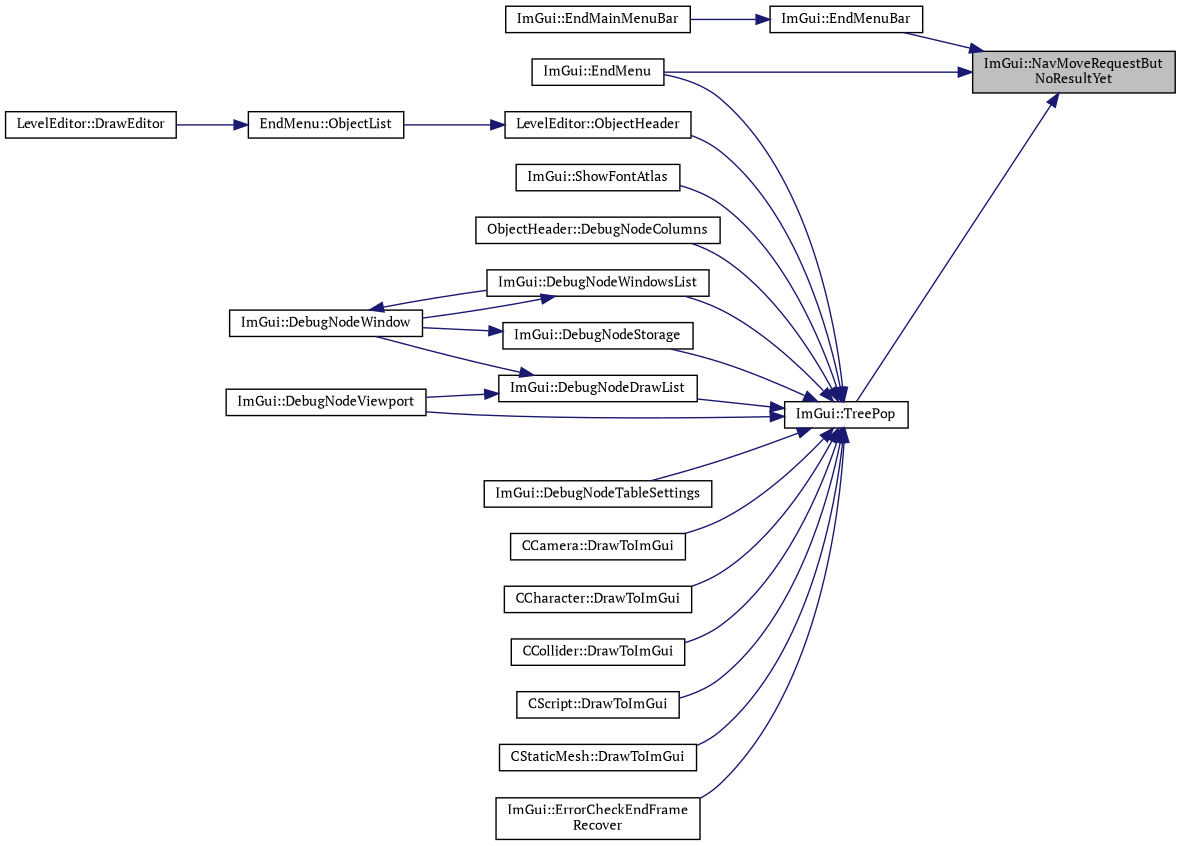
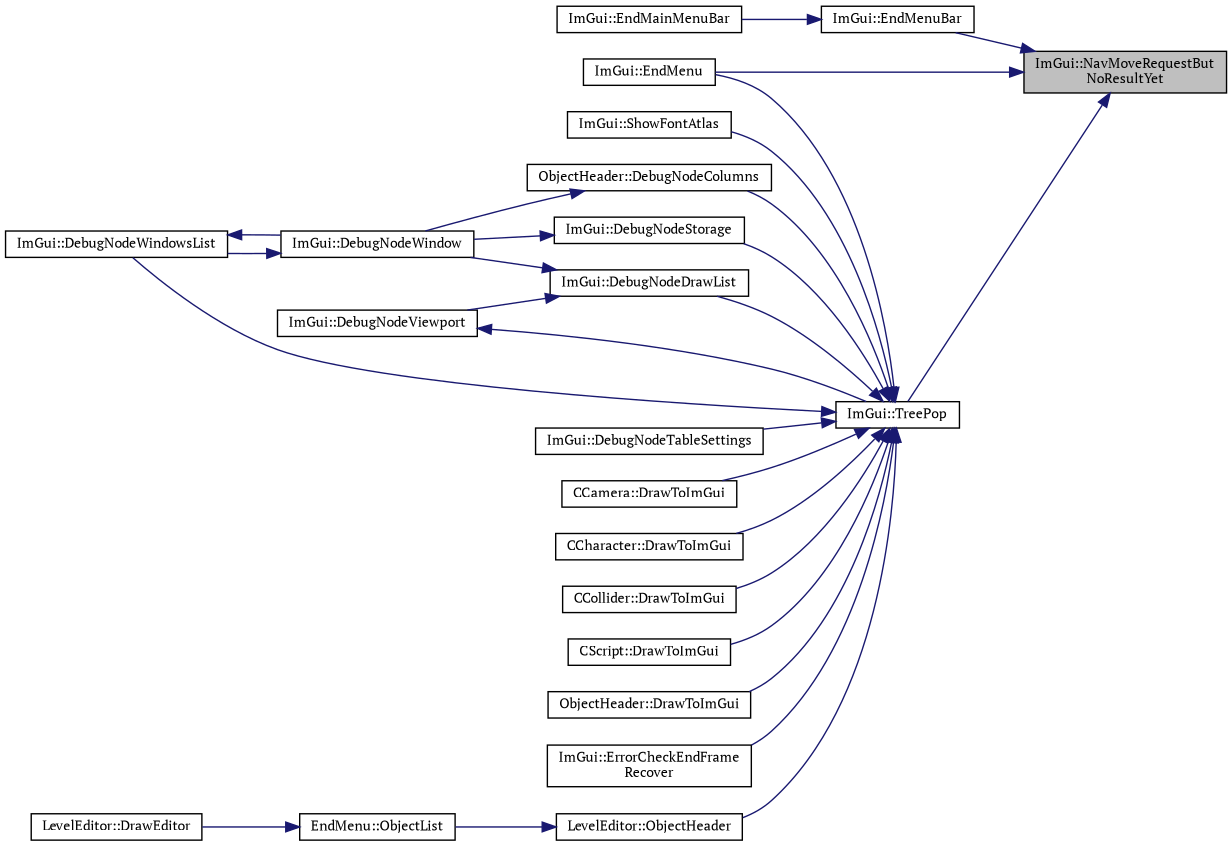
none -> (498, 211)
(598, 418) -> (682, 351)
(598, 758) -> (649, 705)
